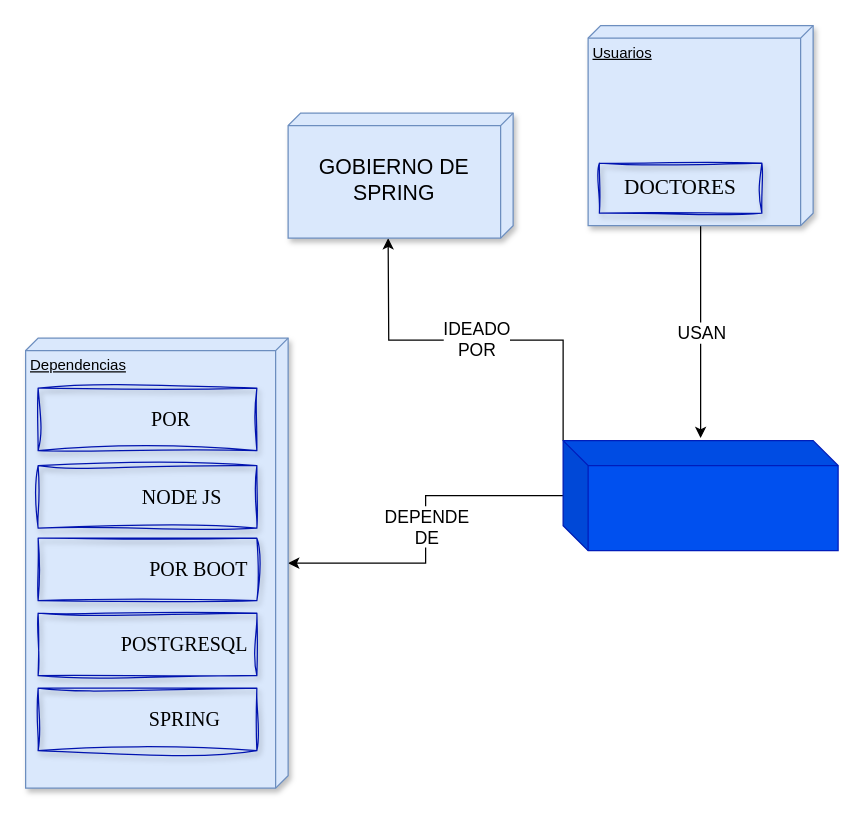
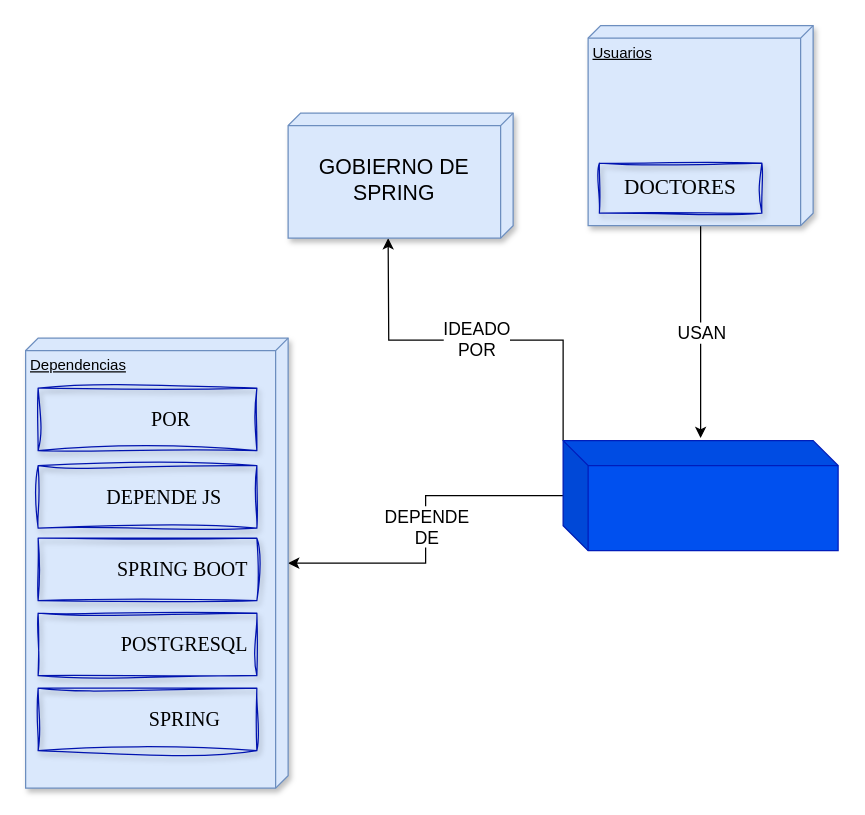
(194, 497) -> (182, 497)
(216, 569) -> (204, 569)
